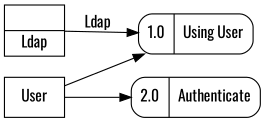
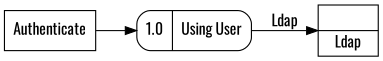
(96, 32) -> (279, 31)
(34, 97) -> (50, 31)
(196, 97) -> none
